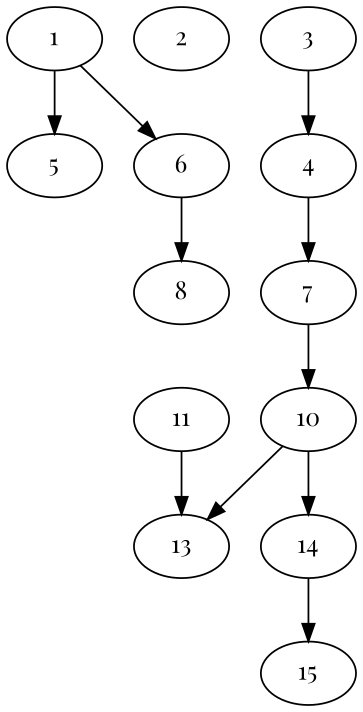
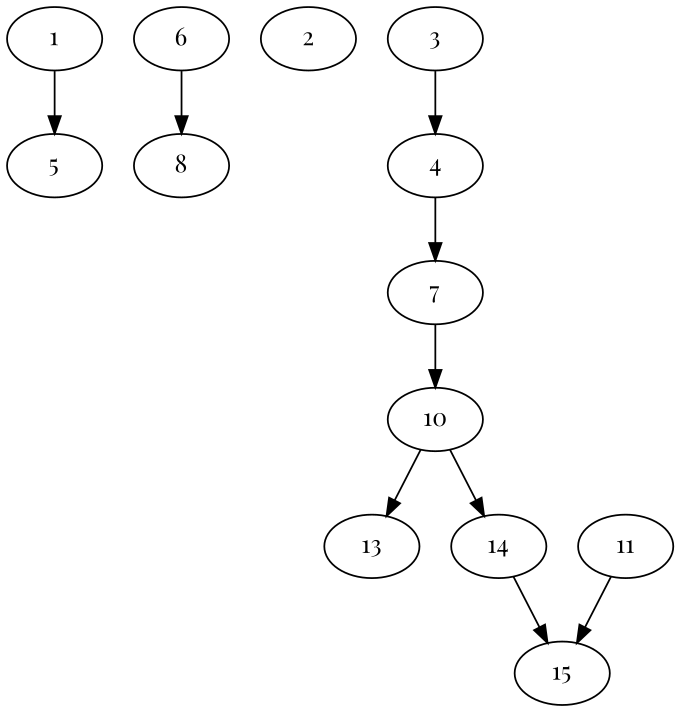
(112, 96) -> none
(182, 474) -> (598, 602)
